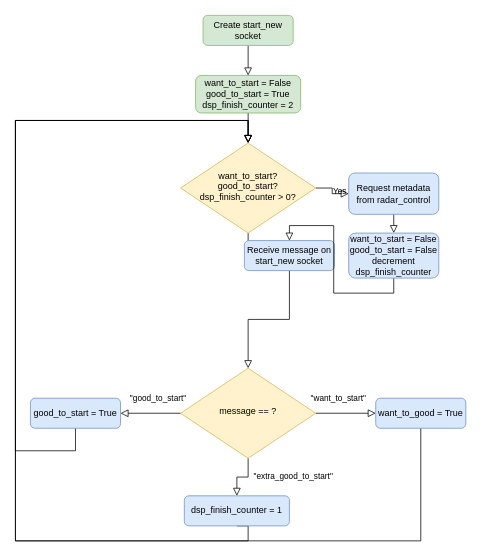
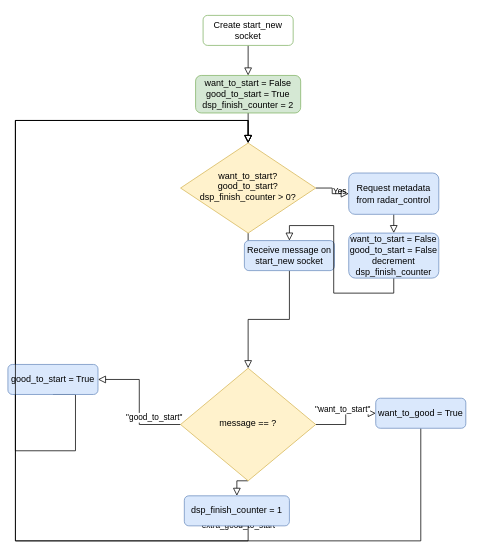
(248, 30) -> (248, 30)
(75, 413) -> (53, 379)
(248, 413) -> (248, 424)
